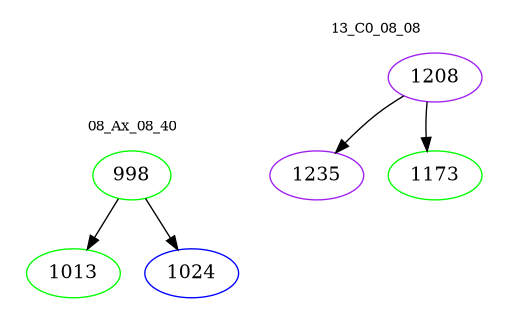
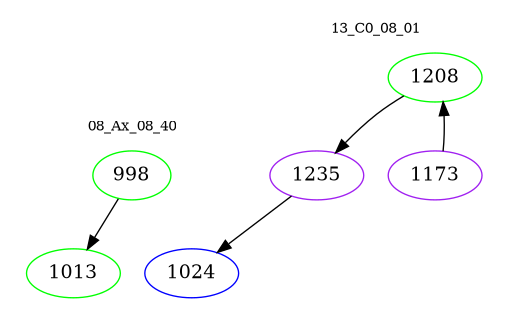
(376, 29) -> (376, 29)
(435, 78) -> (435, 78)
(426, 120) -> (444, 134)
(435, 175) -> (435, 175)
(158, 218) -> (260, 220)
